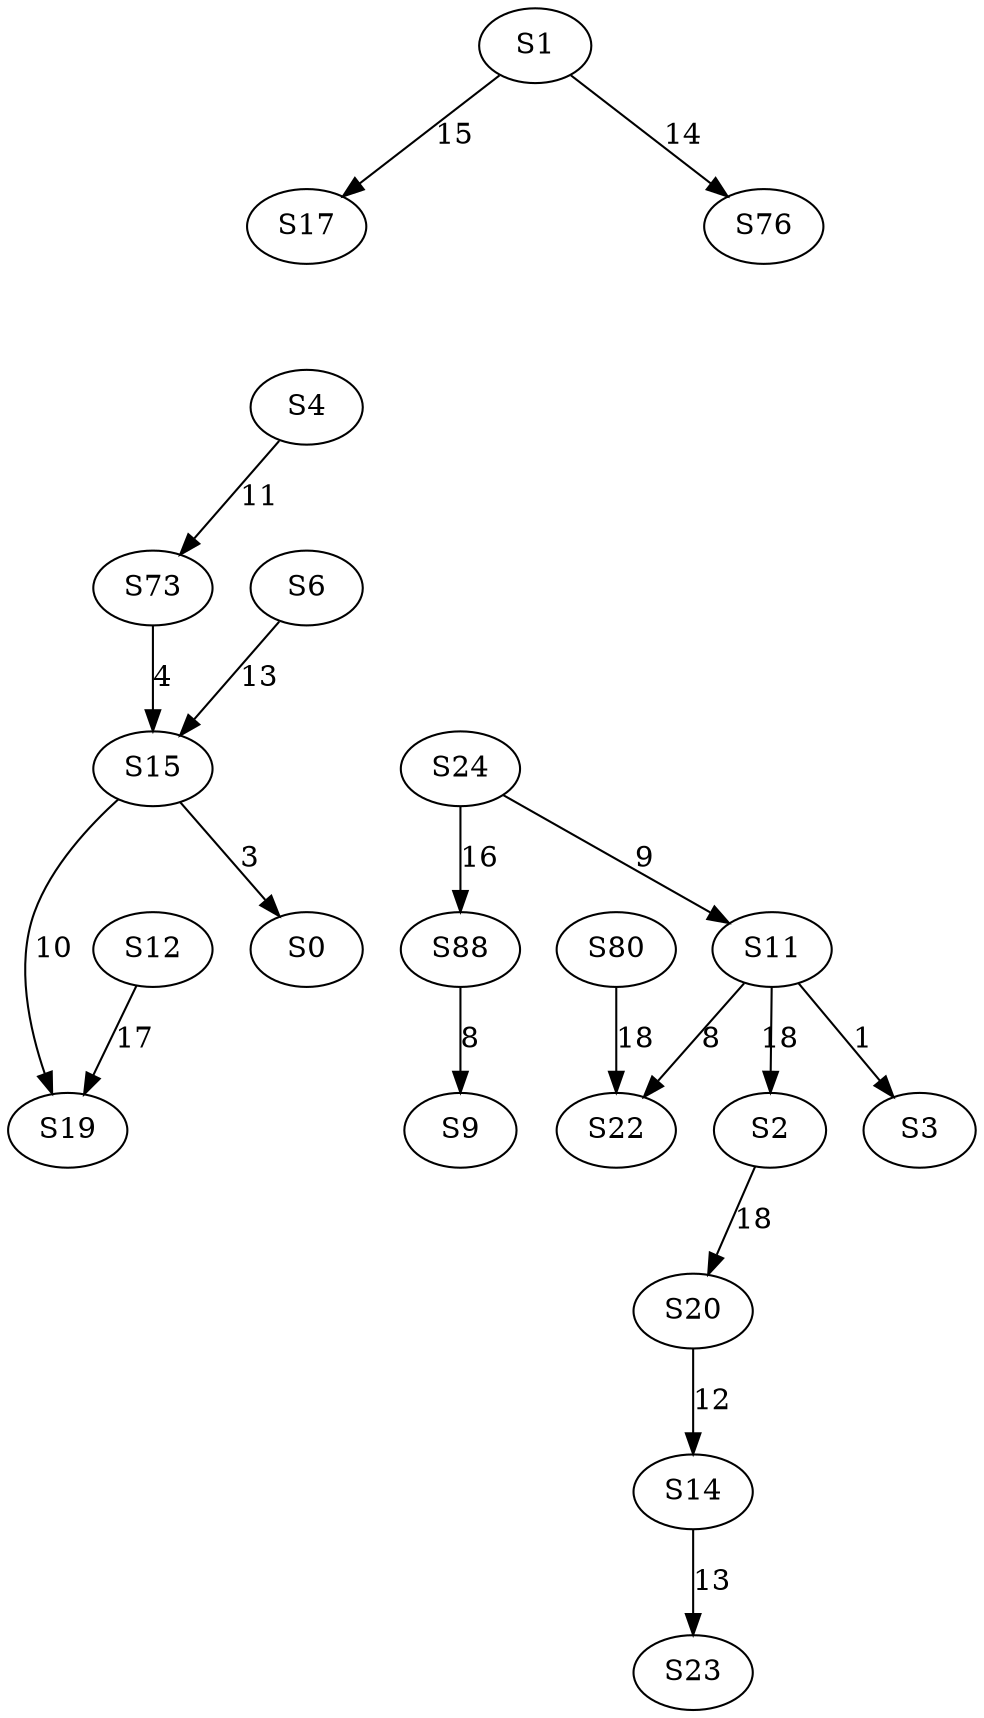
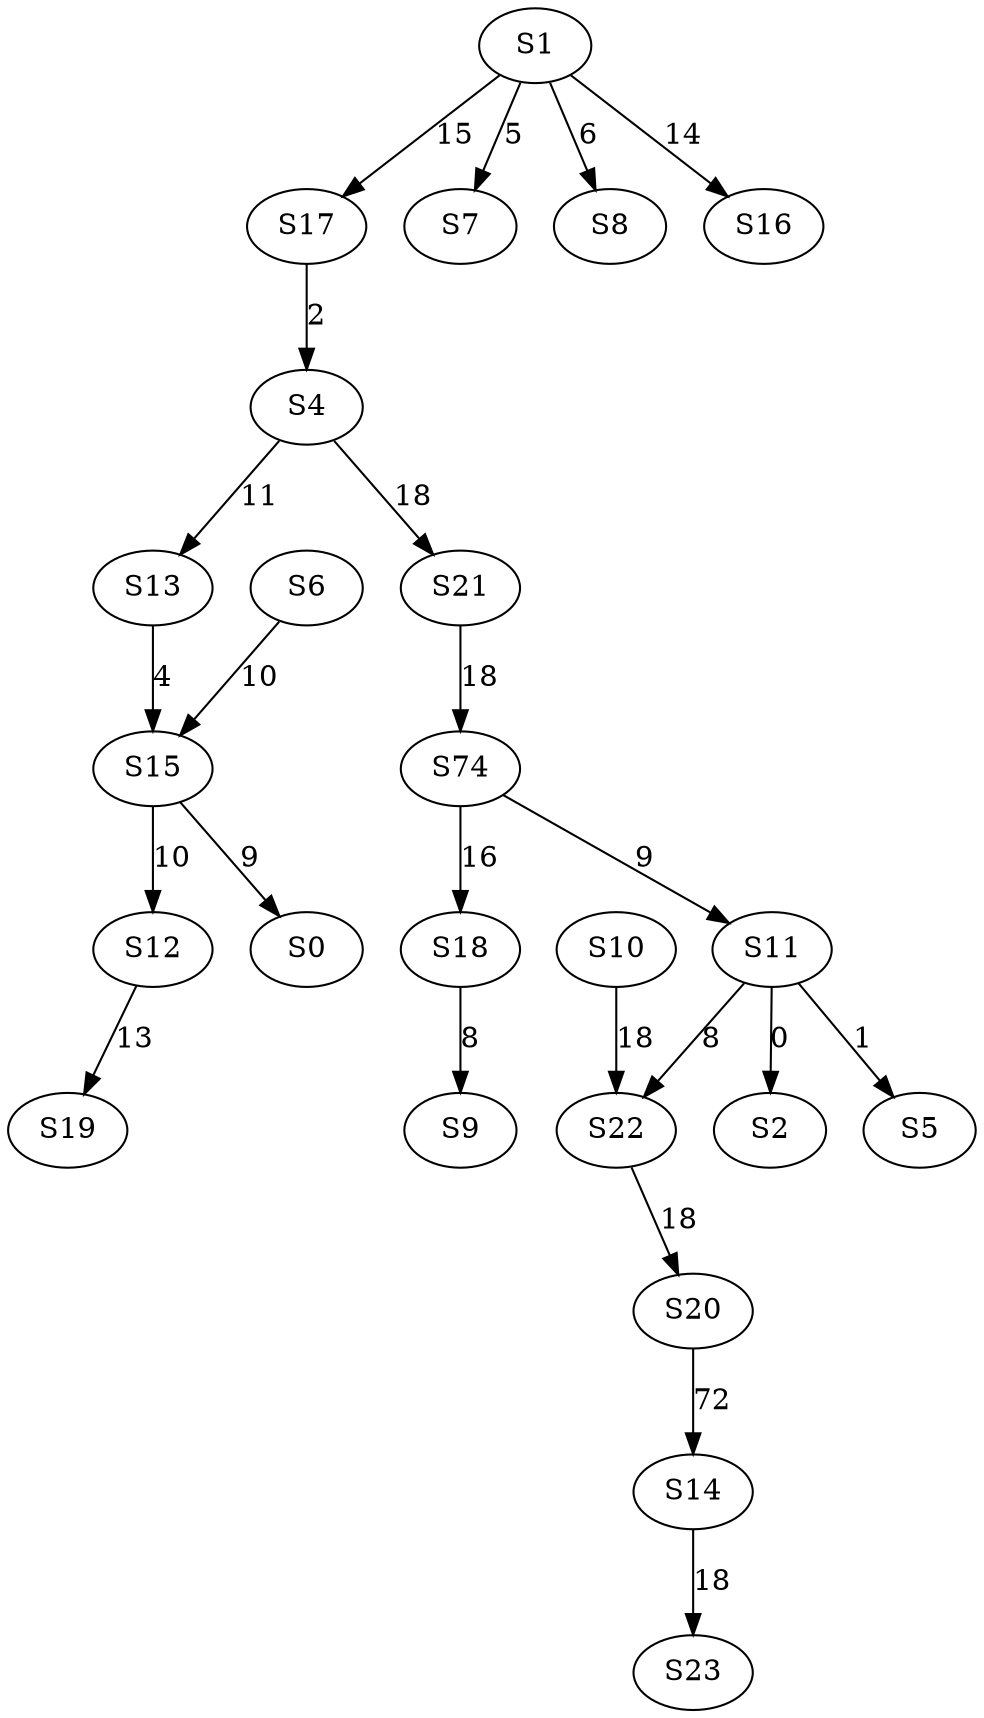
none -> (460, 226)
none -> (610, 226)
(764, 226) -> (764, 226)
none -> (307, 306)
(153, 588) -> (153, 588)
none -> (460, 588)
(260, 678) -> (260, 678)
(460, 769) -> (460, 769)
(251, 859) -> (251, 859)
(31, 923) -> (153, 849)
(460, 950) -> (460, 950)
(616, 950) -> (616, 950)
(135, 1040) -> (135, 1040)
(780, 1040) -> (780, 1040)
(920, 1130) -> (920, 1130)
(736, 1211) -> (651, 1211)
(713, 1401) -> (713, 1401)
(713, 1582) -> (713, 1582)
